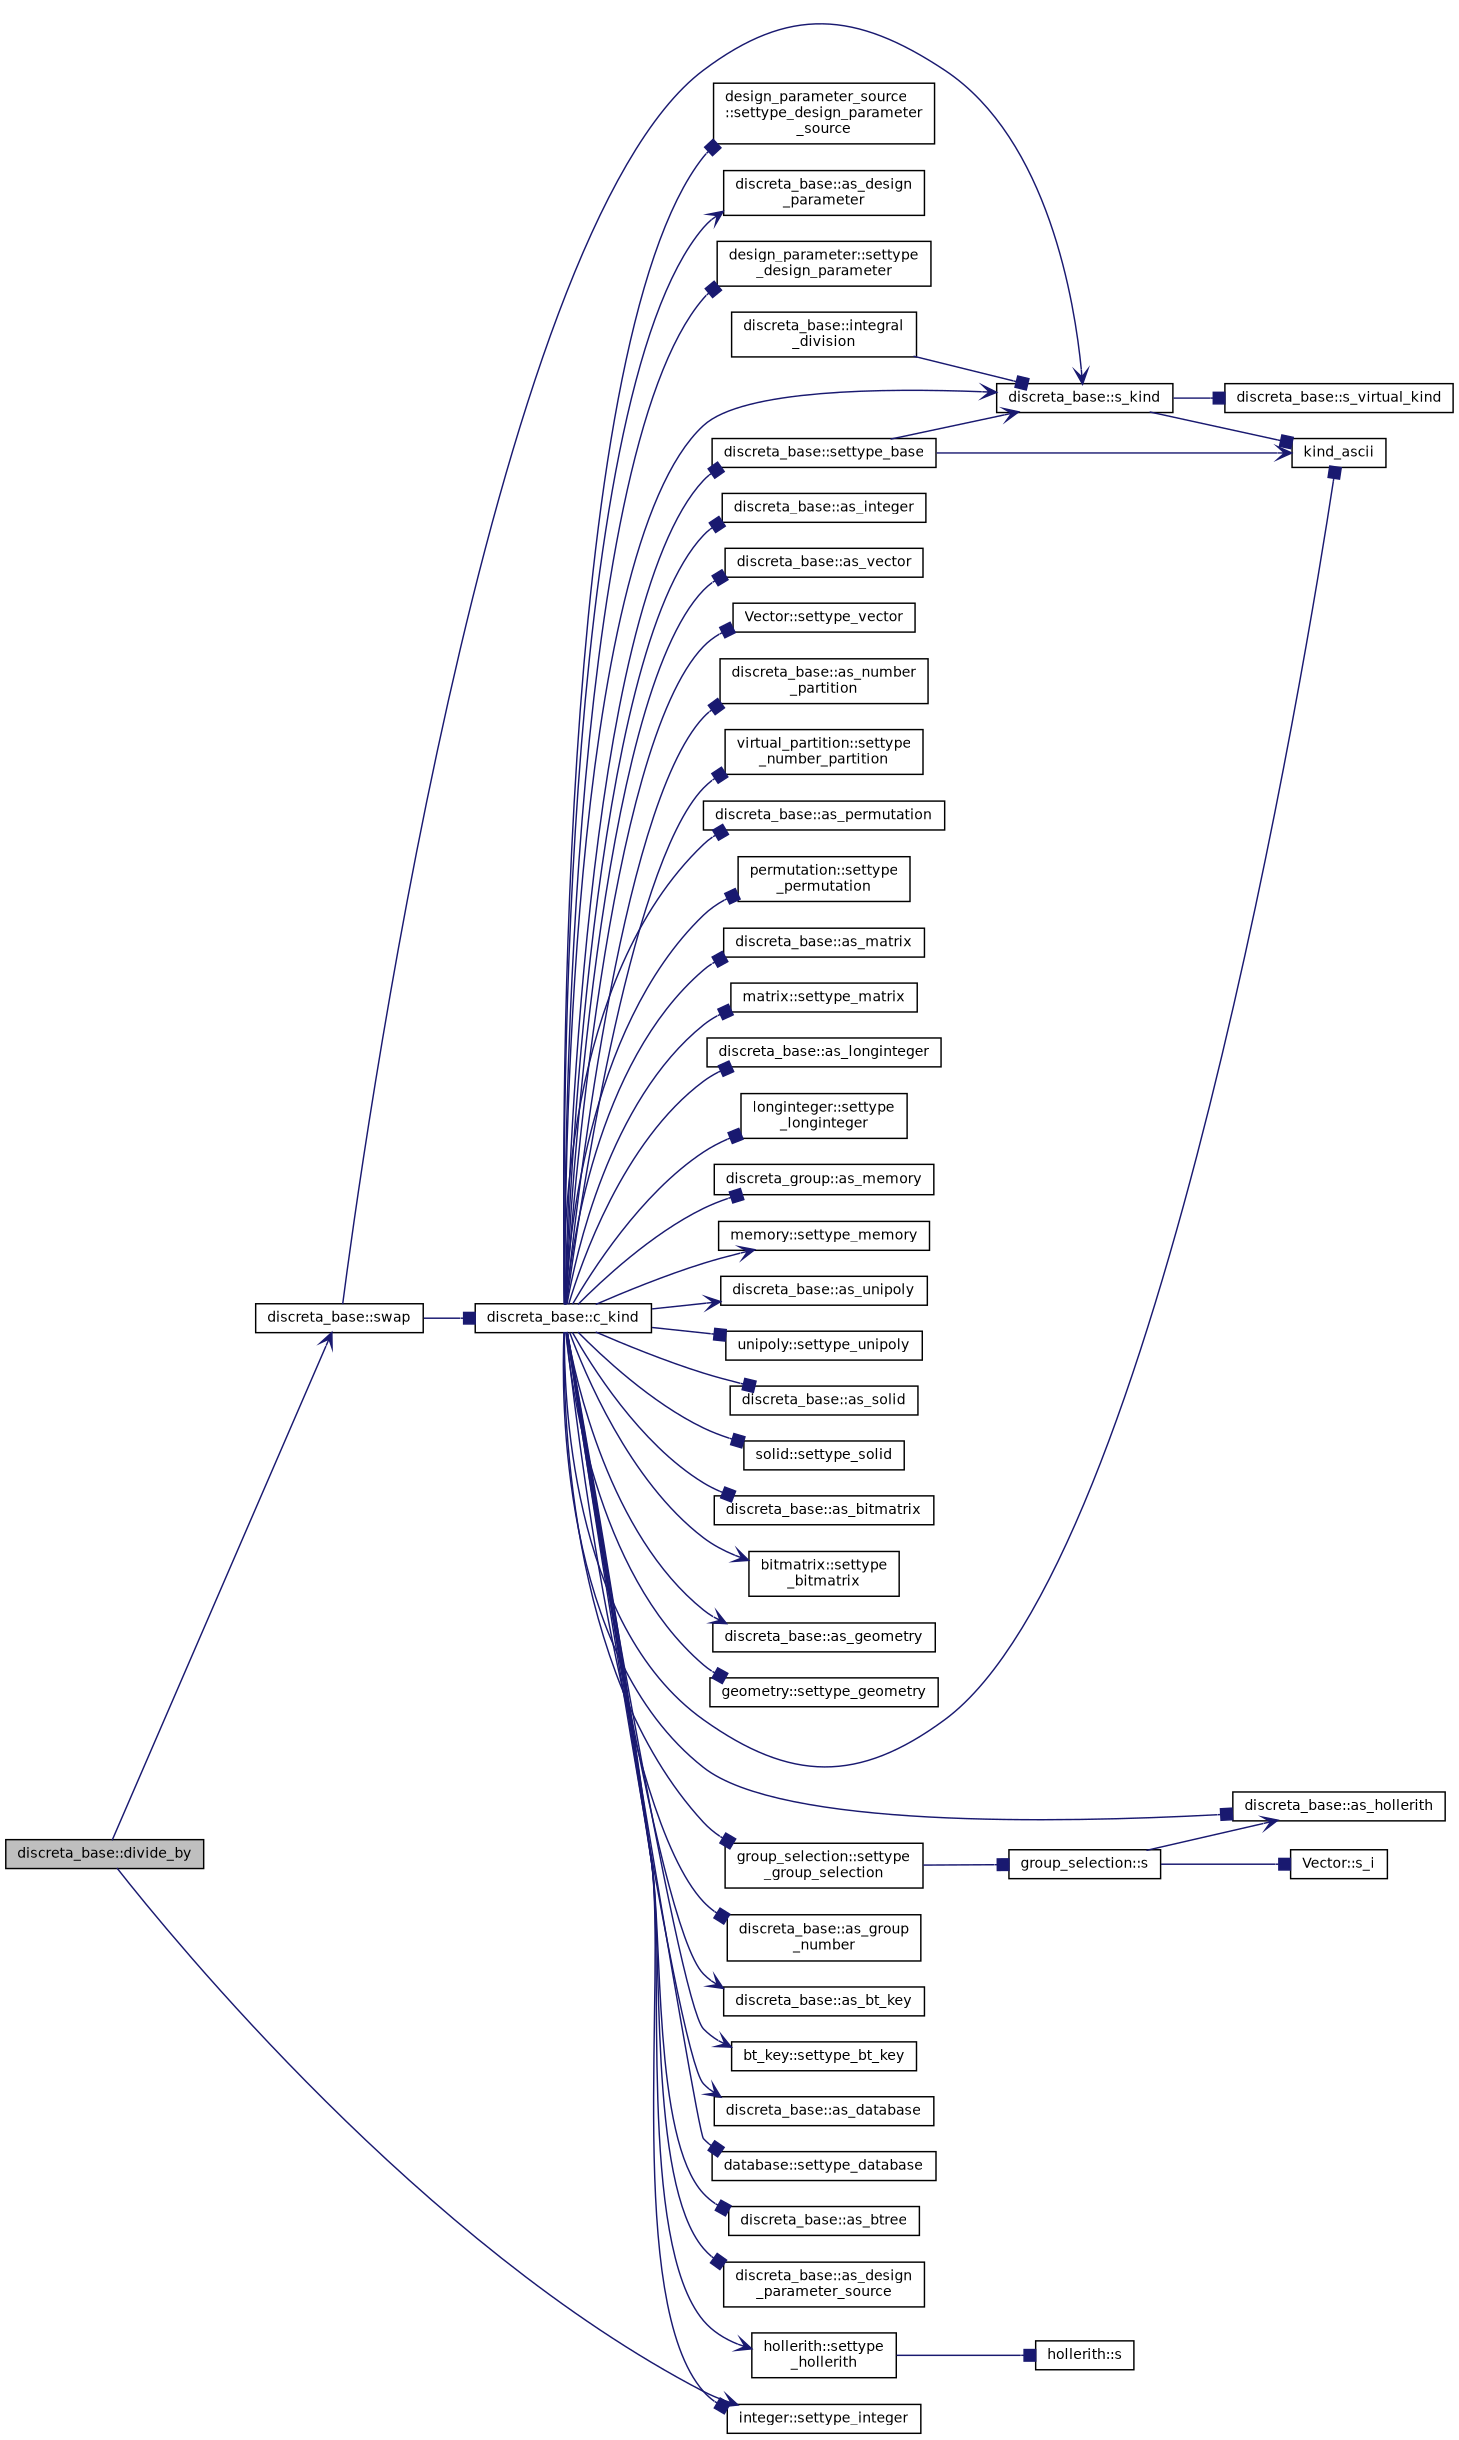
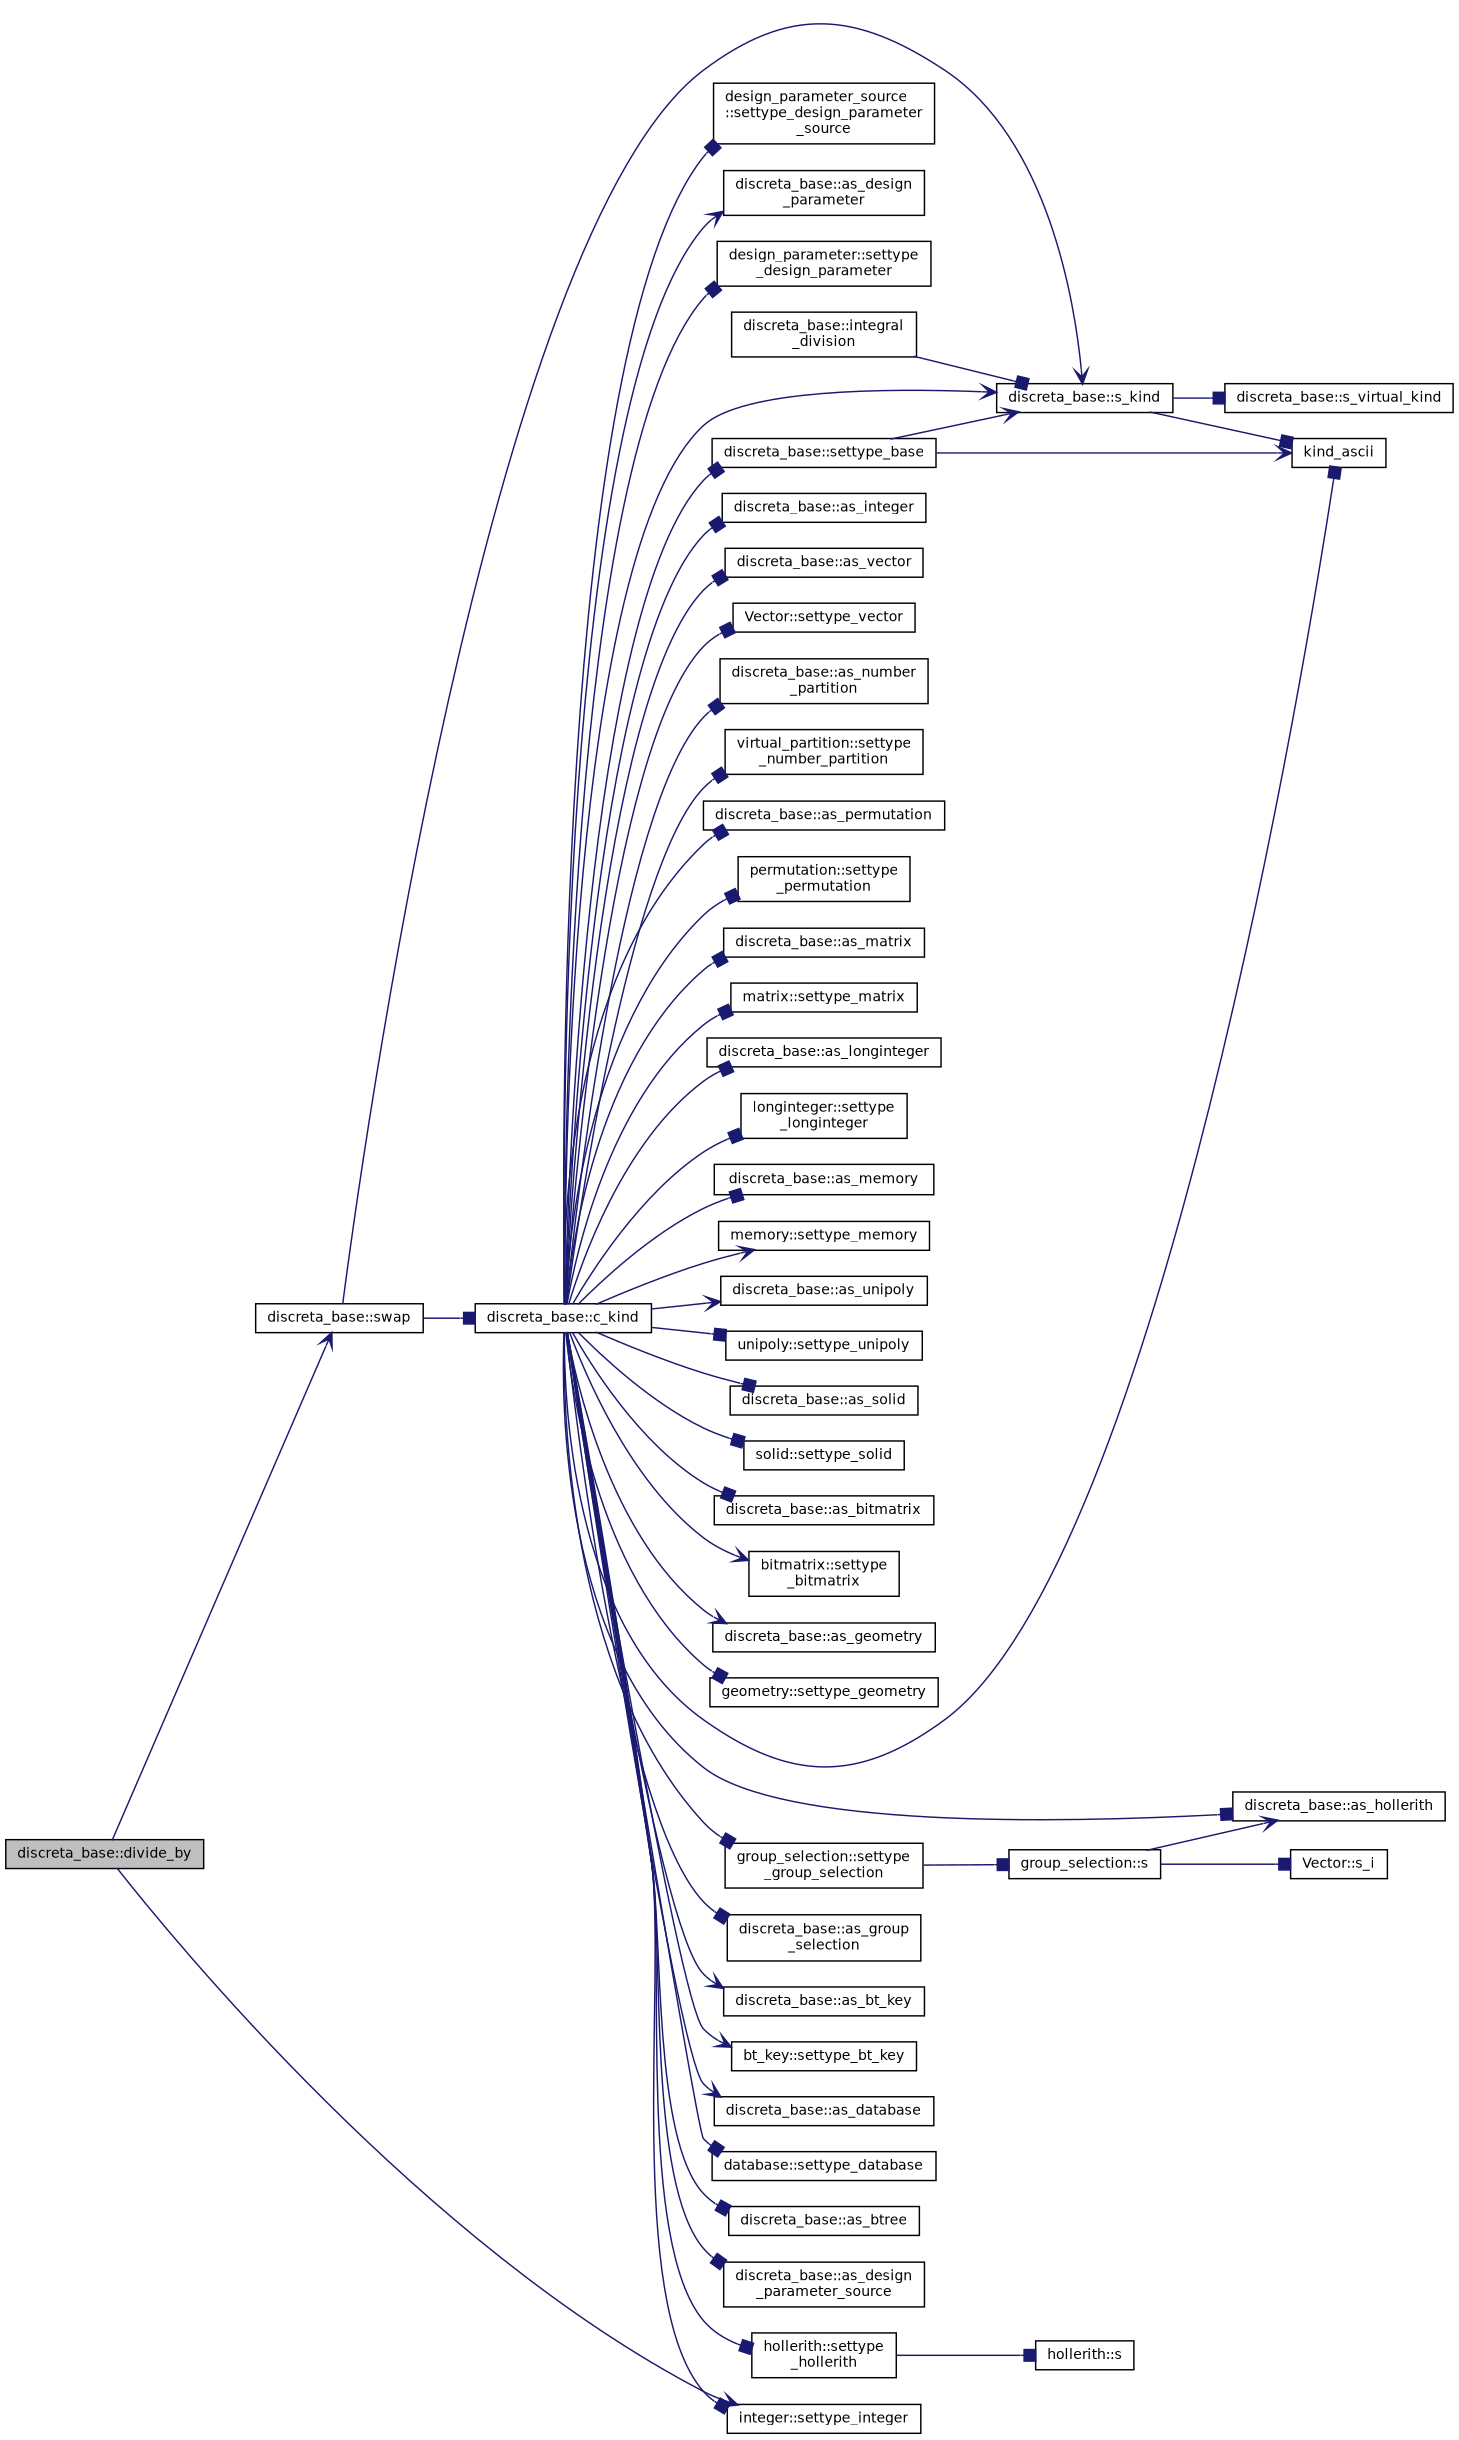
(824, 1180) -> (824, 1180)
(650, 1848) -> (650, 1848)
(824, 1938) -> (824, 1938)
